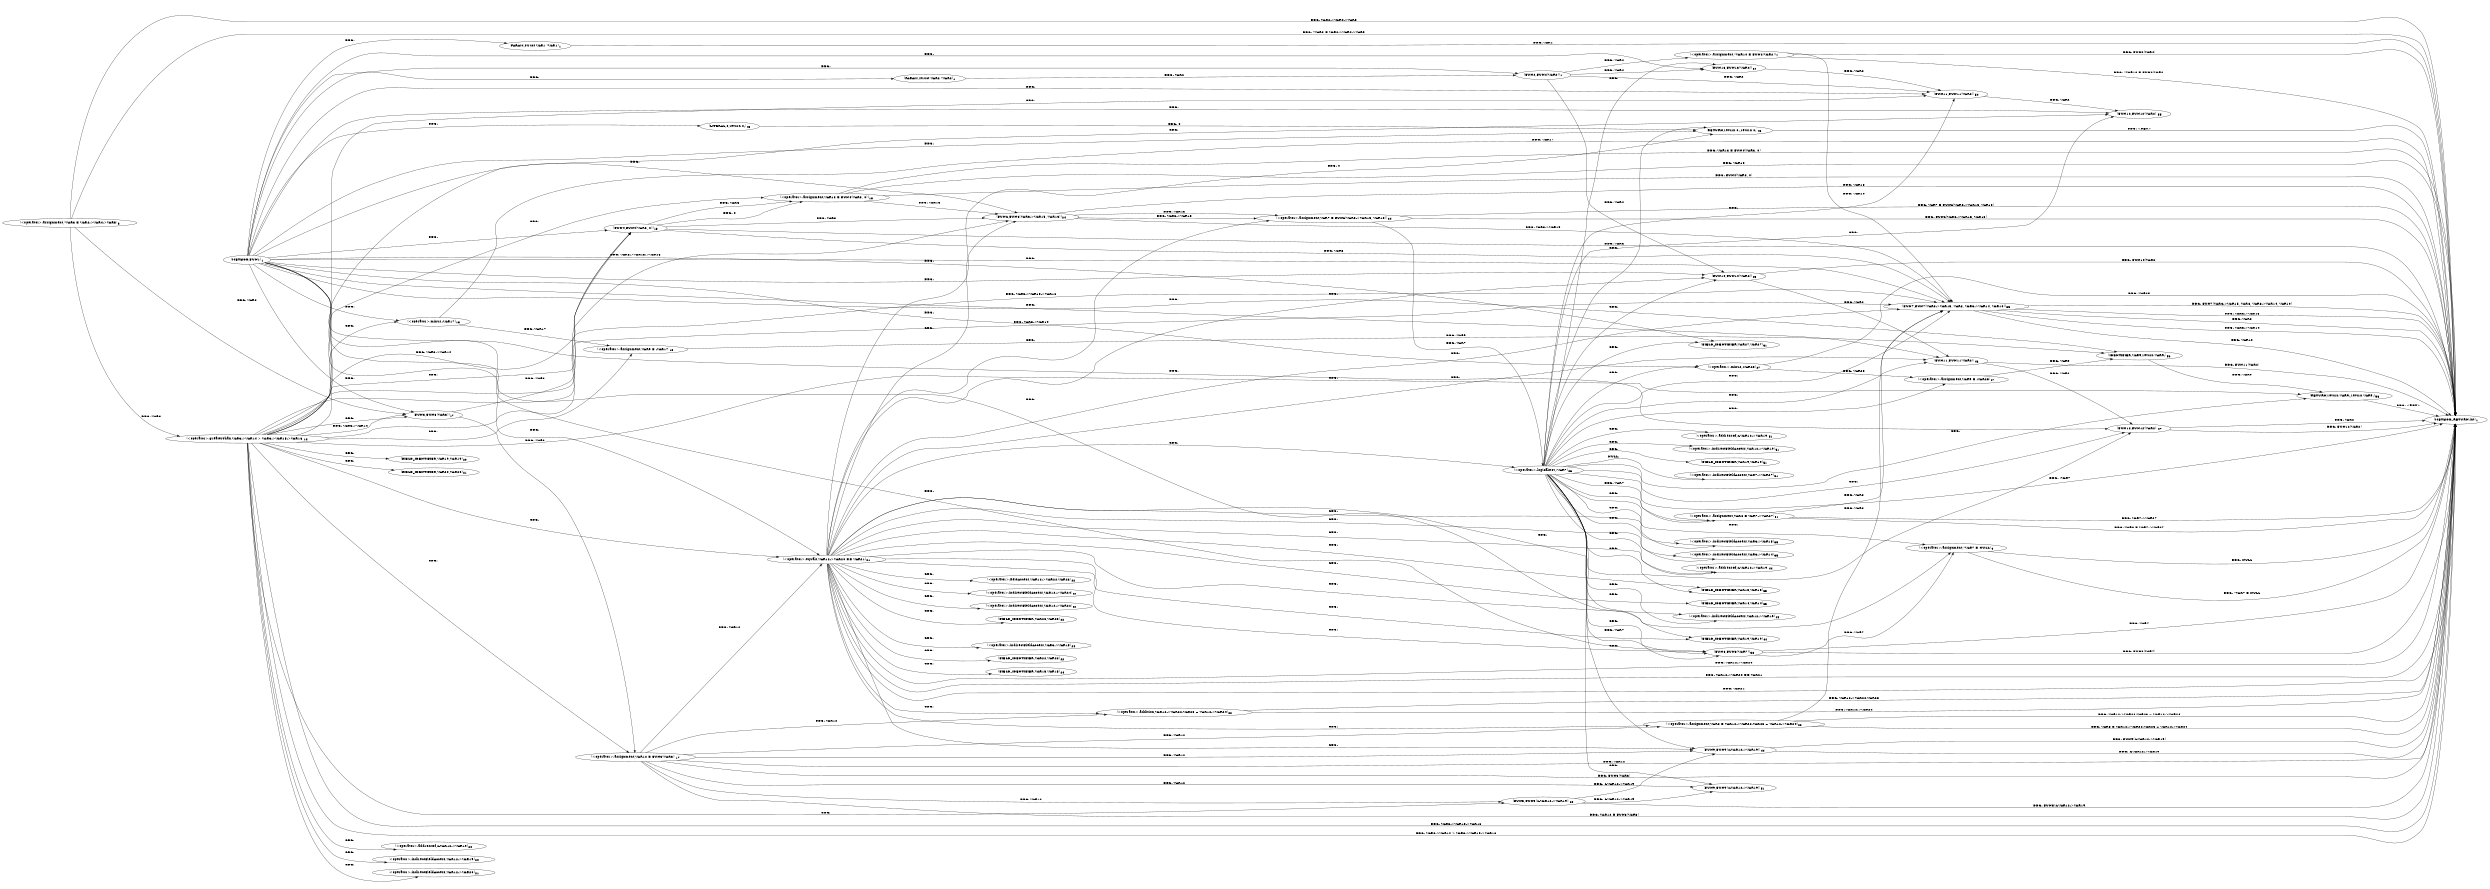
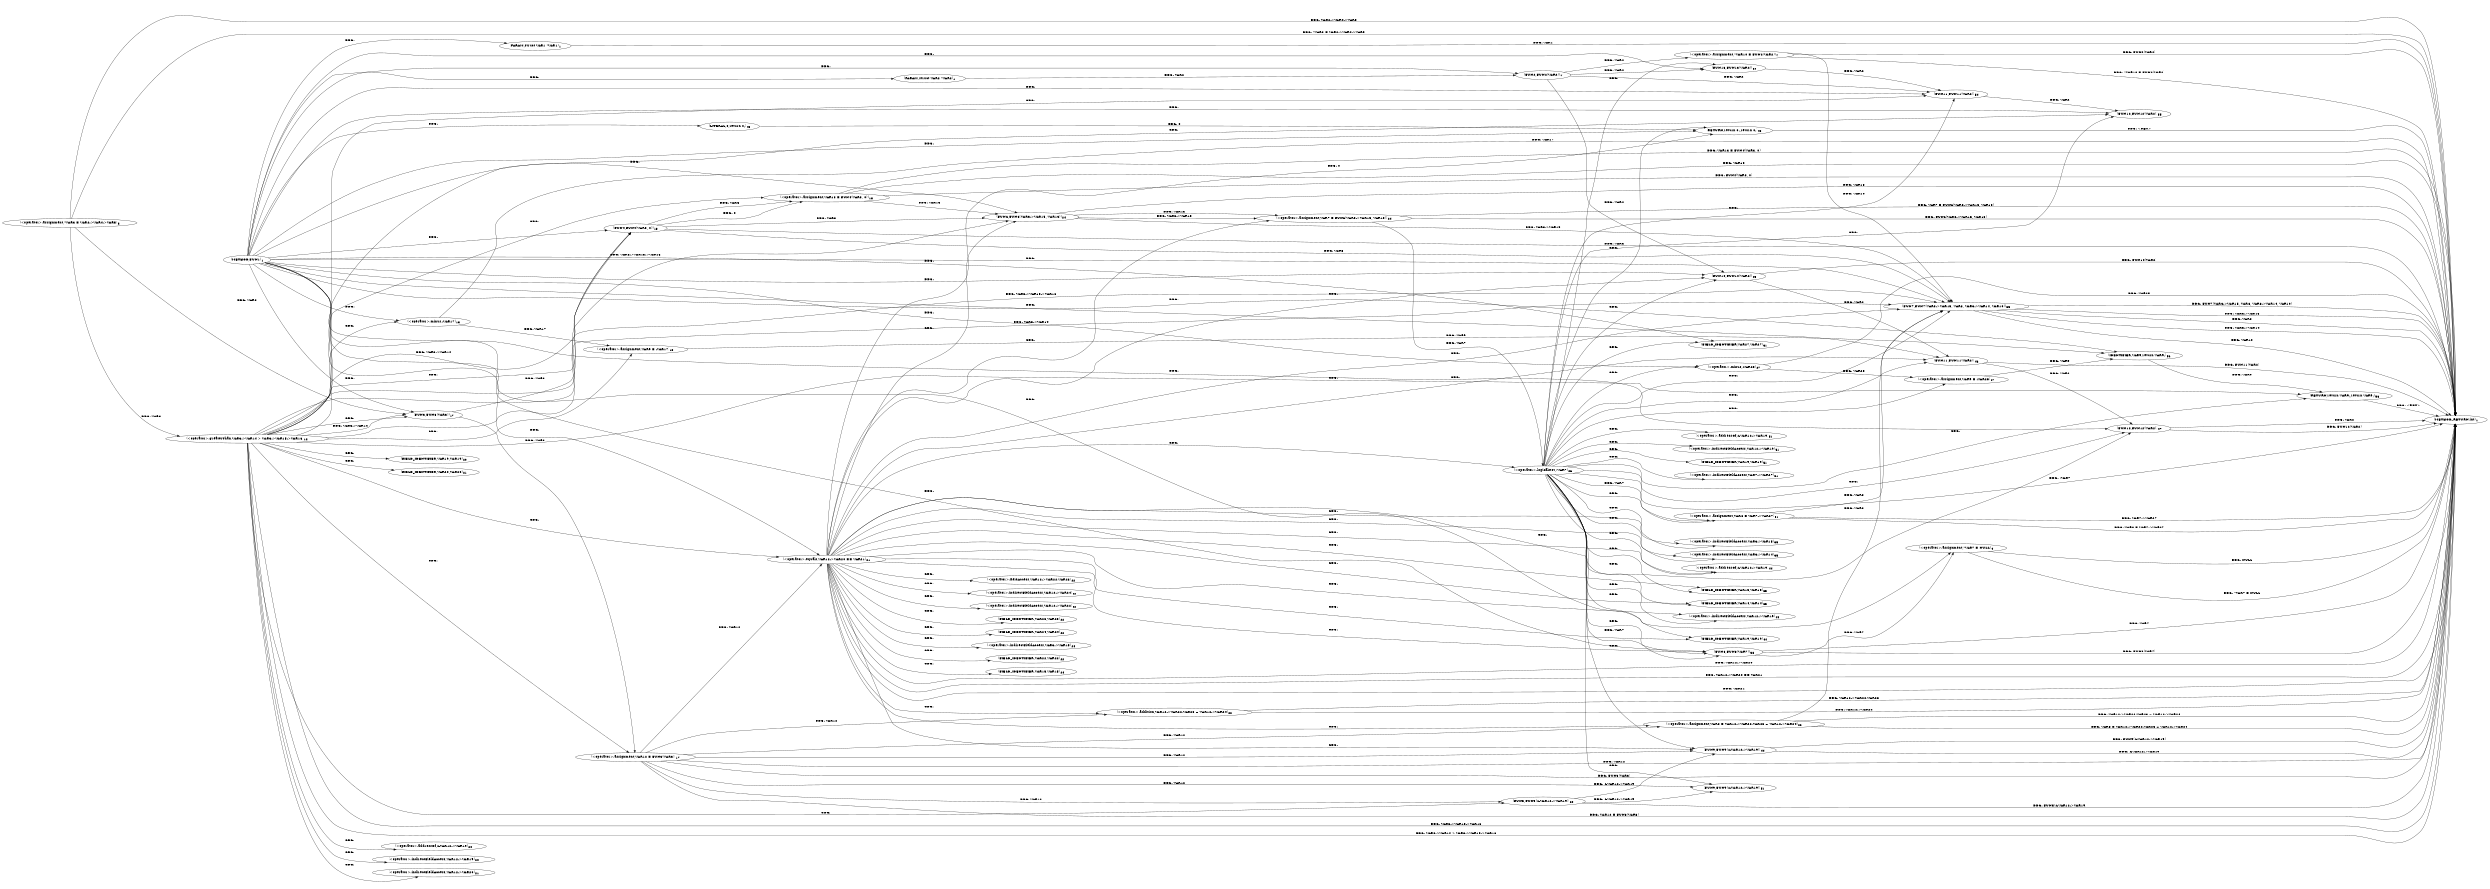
(1614, 457) -> (1614, 457)
(1723, 533) -> (1595, 570)
none -> (1031, 632)
